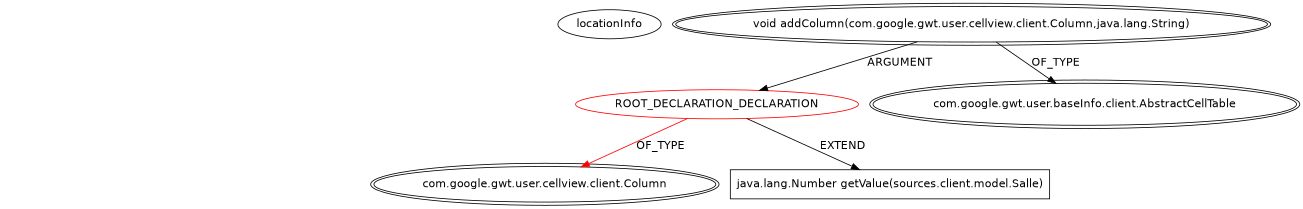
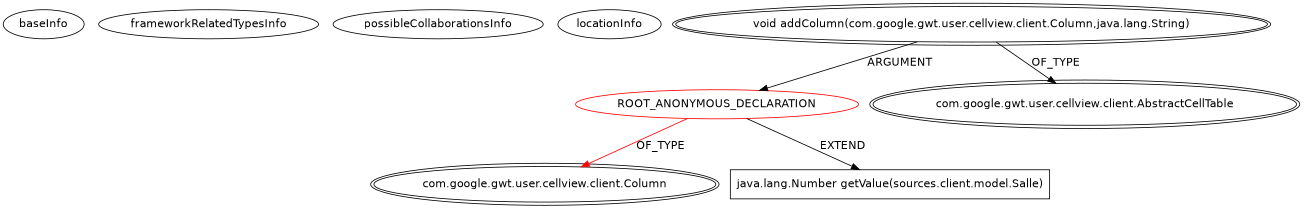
none -> (44, 24)
none -> (209, 24)
none -> (438, 24)
(717, 104) -> (717, 104)
(1085, 104) -> (1085, 104)
